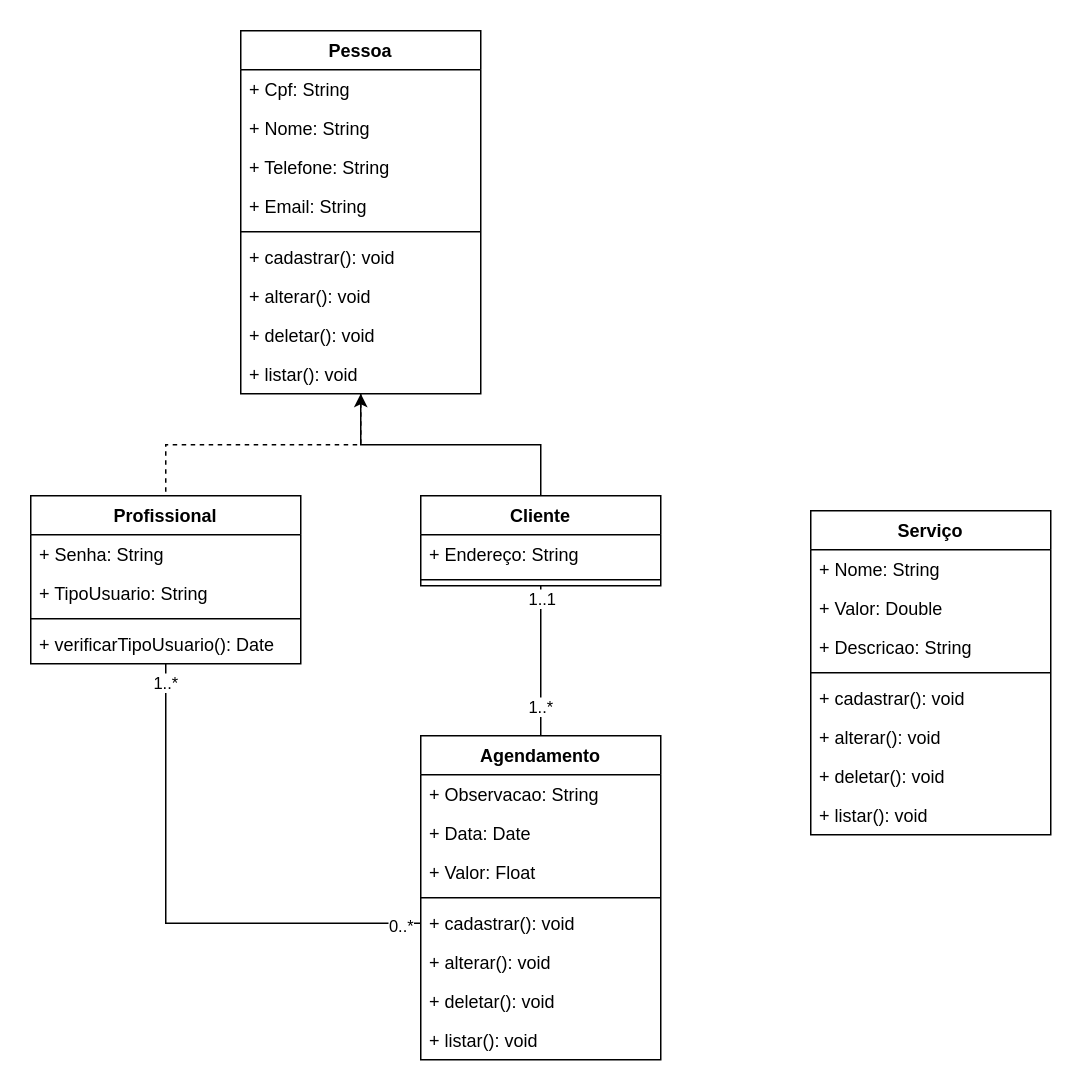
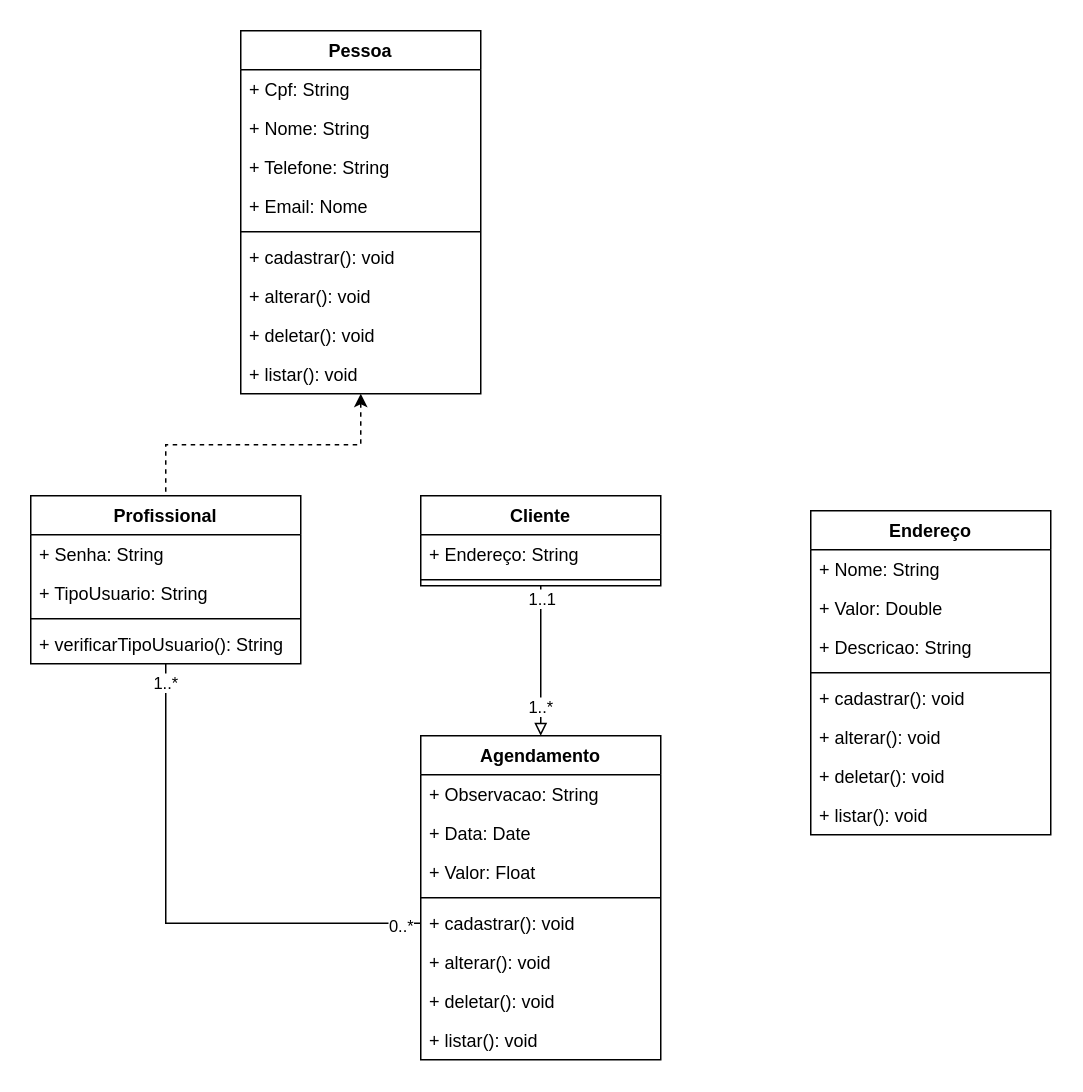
(311, 207) -> (303, 207)
(475, 445) -> none
(930, 531) -> (930, 531)
(174, 645) -> (182, 645)
(541, 727) -> (541, 722)
